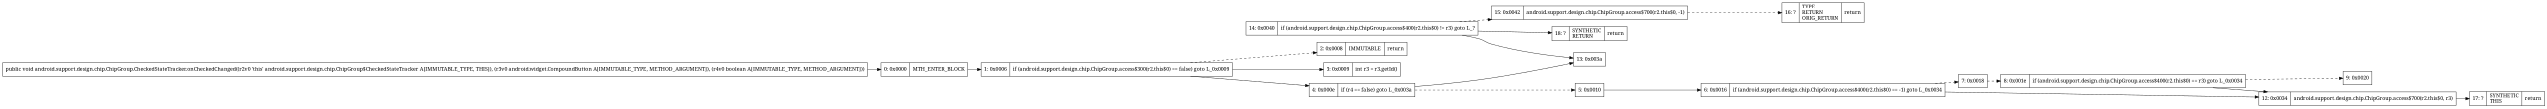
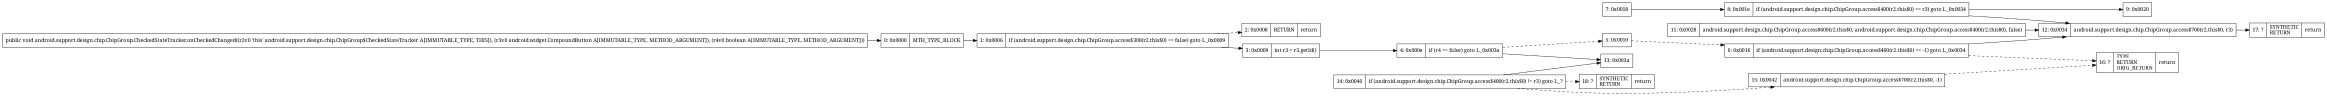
none -> (1847, 30)
(1513, 32) -> (1571, 82)
(1365, 49) -> (1284, 30)
(939, 69) -> (937, 40)
(2292, 79) -> (2044, 10)
(1248, 81) -> (1356, 51)
(1992, 81) -> (1676, 10)
(1945, 83) -> (2031, 58)
(1651, 90) -> (1676, 43)
(2496, 101) -> (2280, 33)
